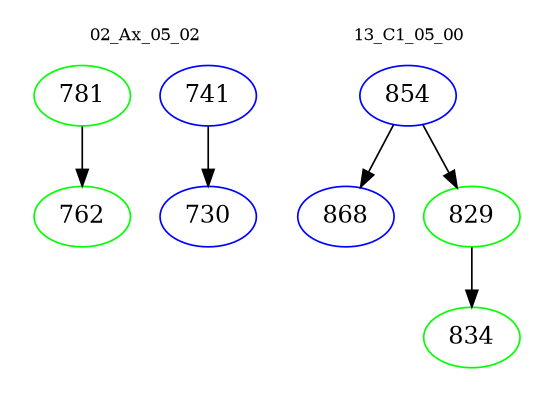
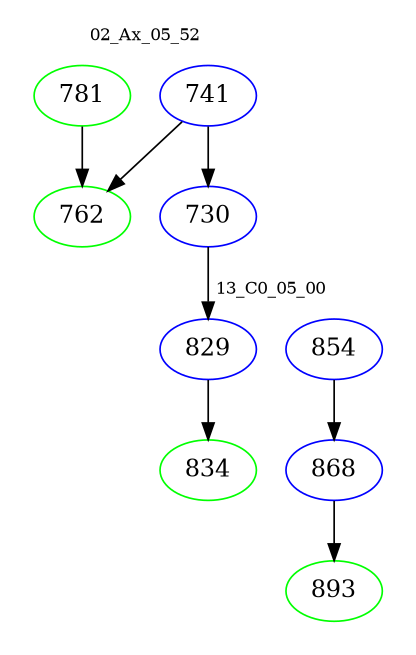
(145, 36) -> (145, 36)
(409, 36) -> (271, 290)
(436, 149) -> (208, 284)
none -> (151, 151)
(472, 217) -> (208, 349)
none -> (334, 591)
